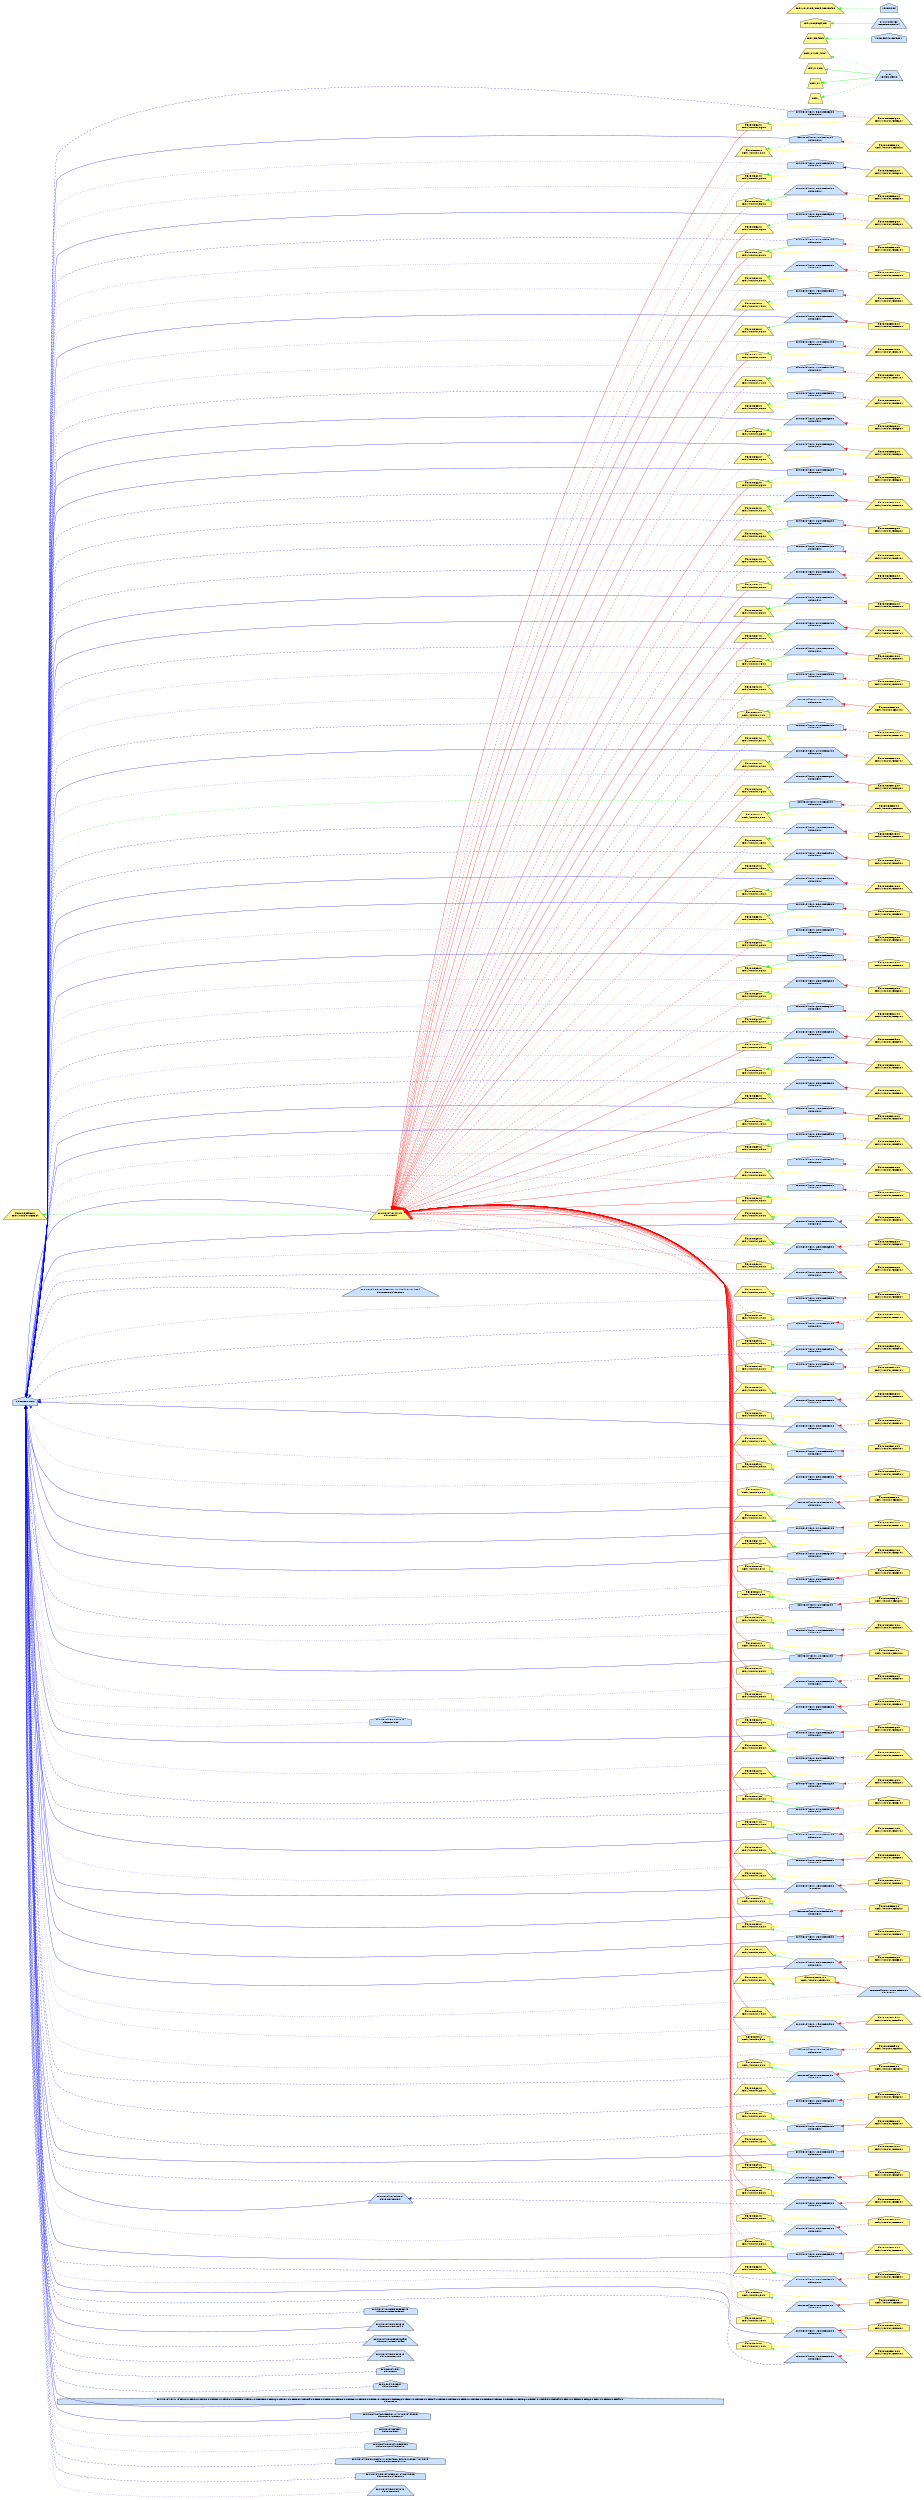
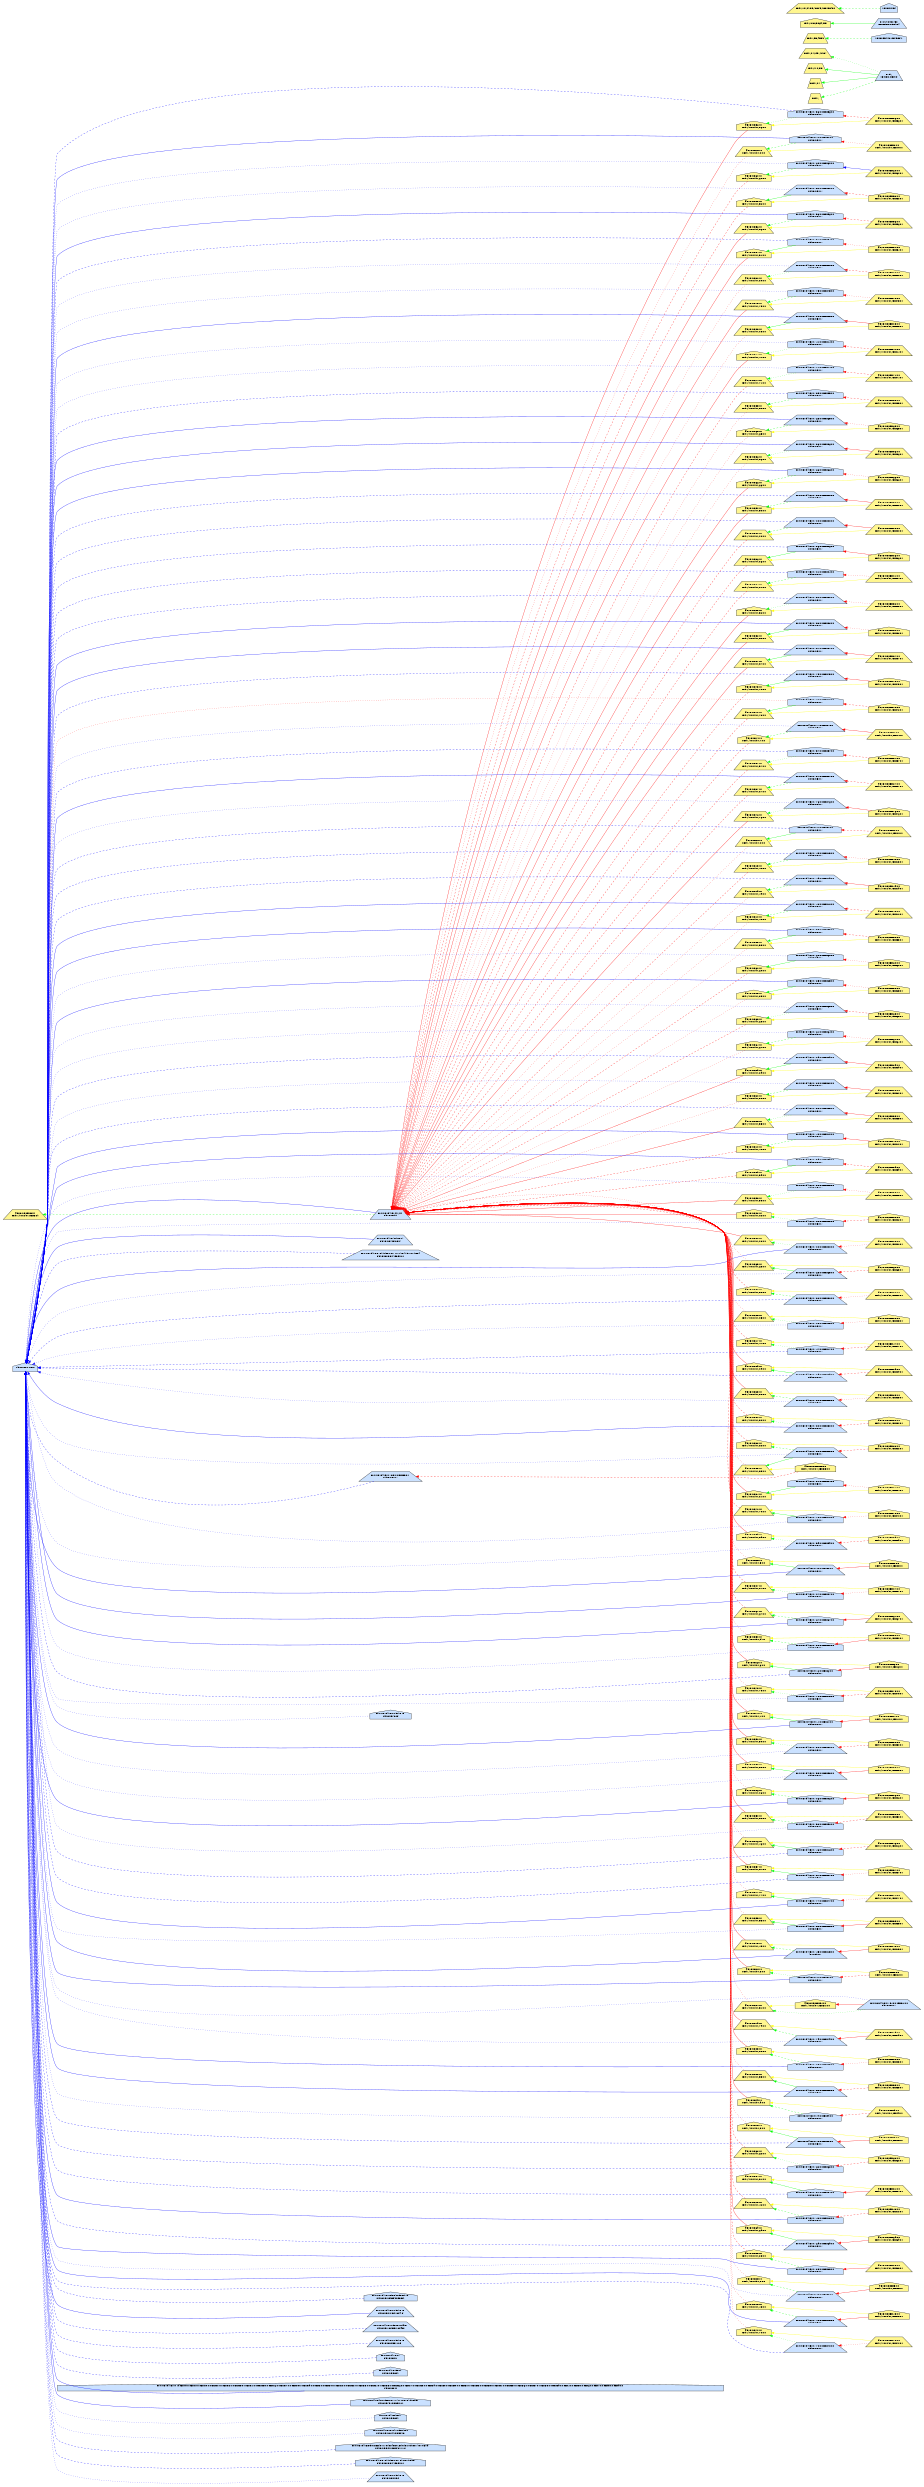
(83, 705) -> (111, 722)
(146, 819) -> (175, 840)
(391, 1214) -> (391, 1214)
(601, 2201) -> (57, 541)
(786, 2275) -> (781, 1461)
